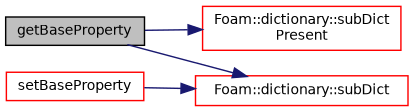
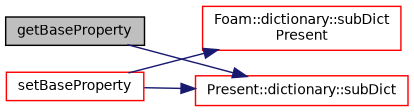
(166, 30) -> (164, 64)
(302, 91) -> (302, 91)
